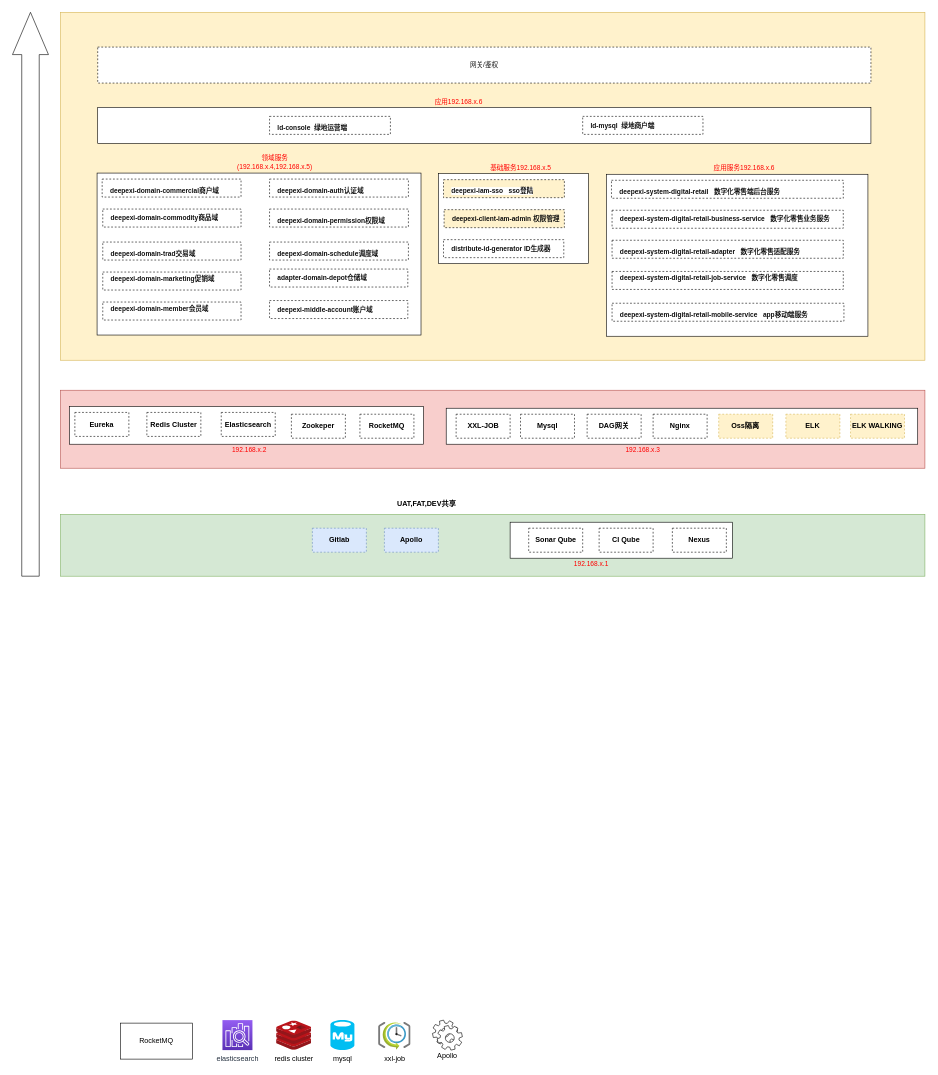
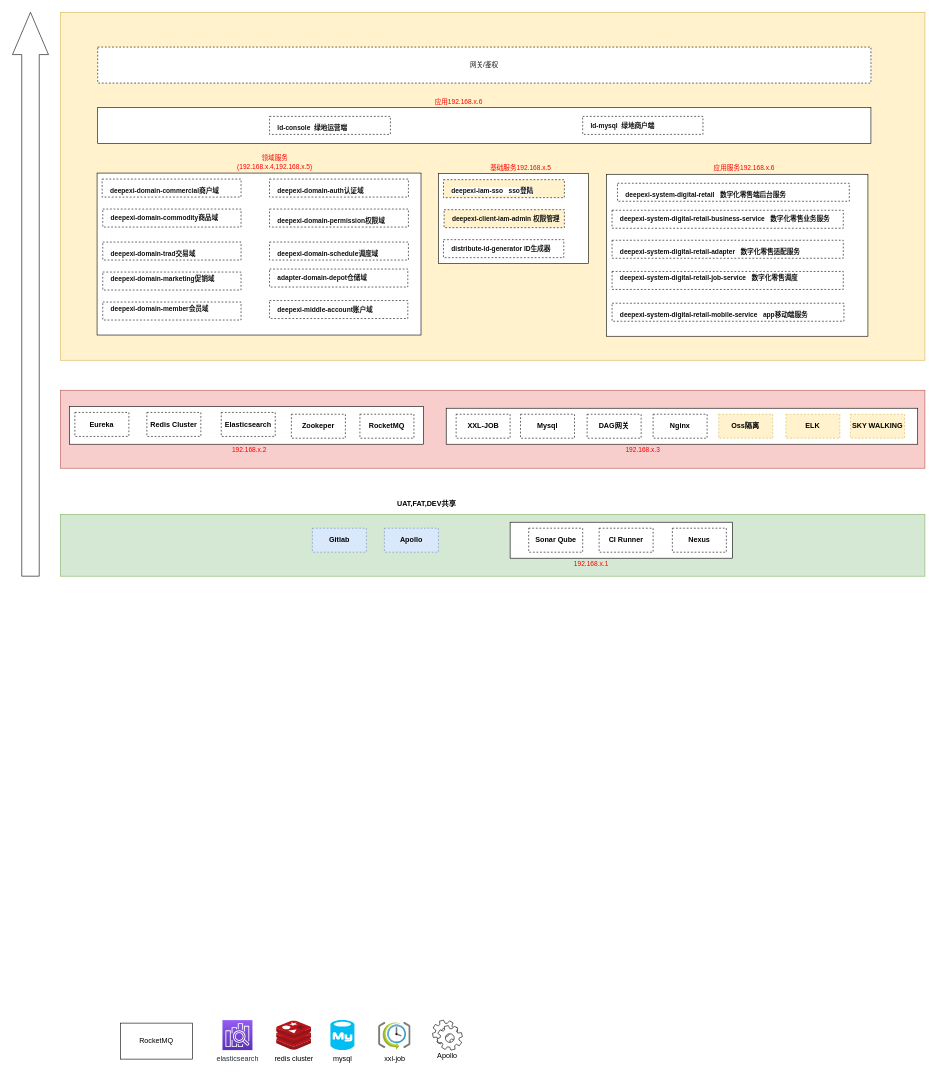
(727, 189) -> (733, 192)
(878, 426) -> (878, 426)
(626, 540) -> (626, 540)
